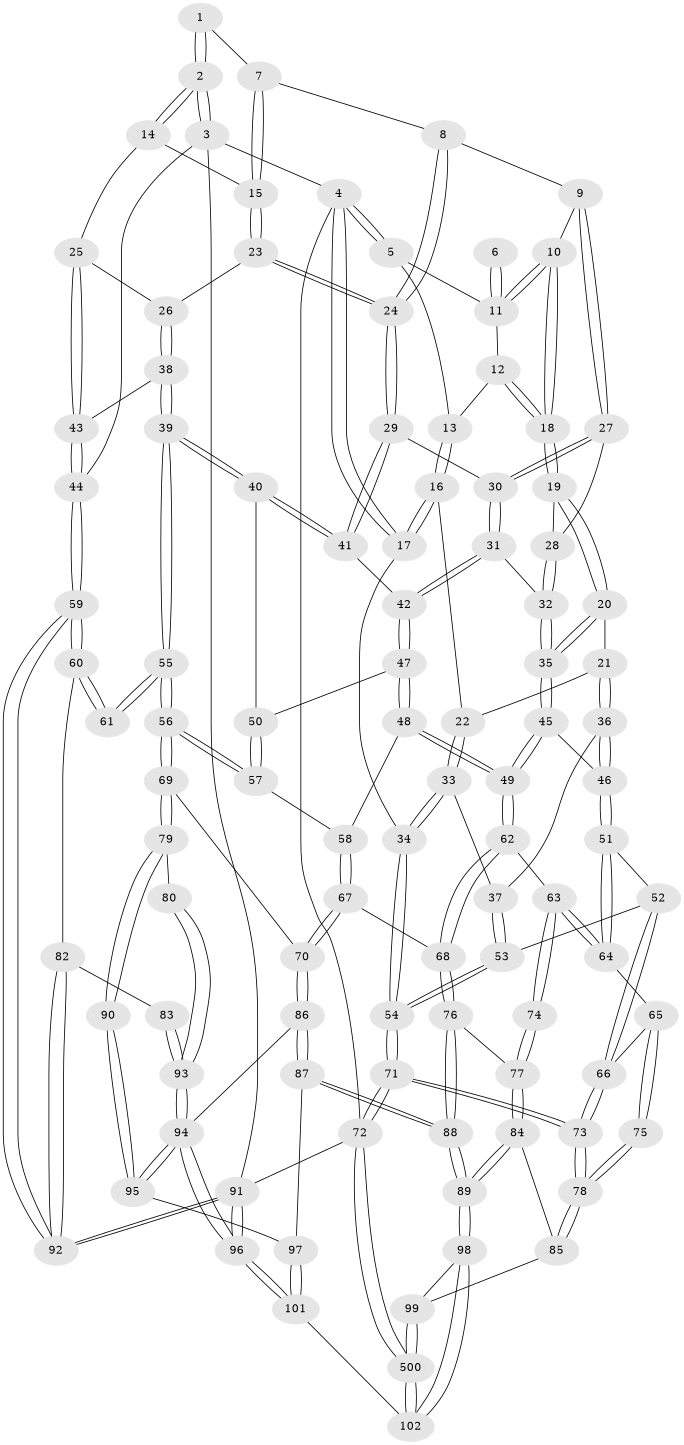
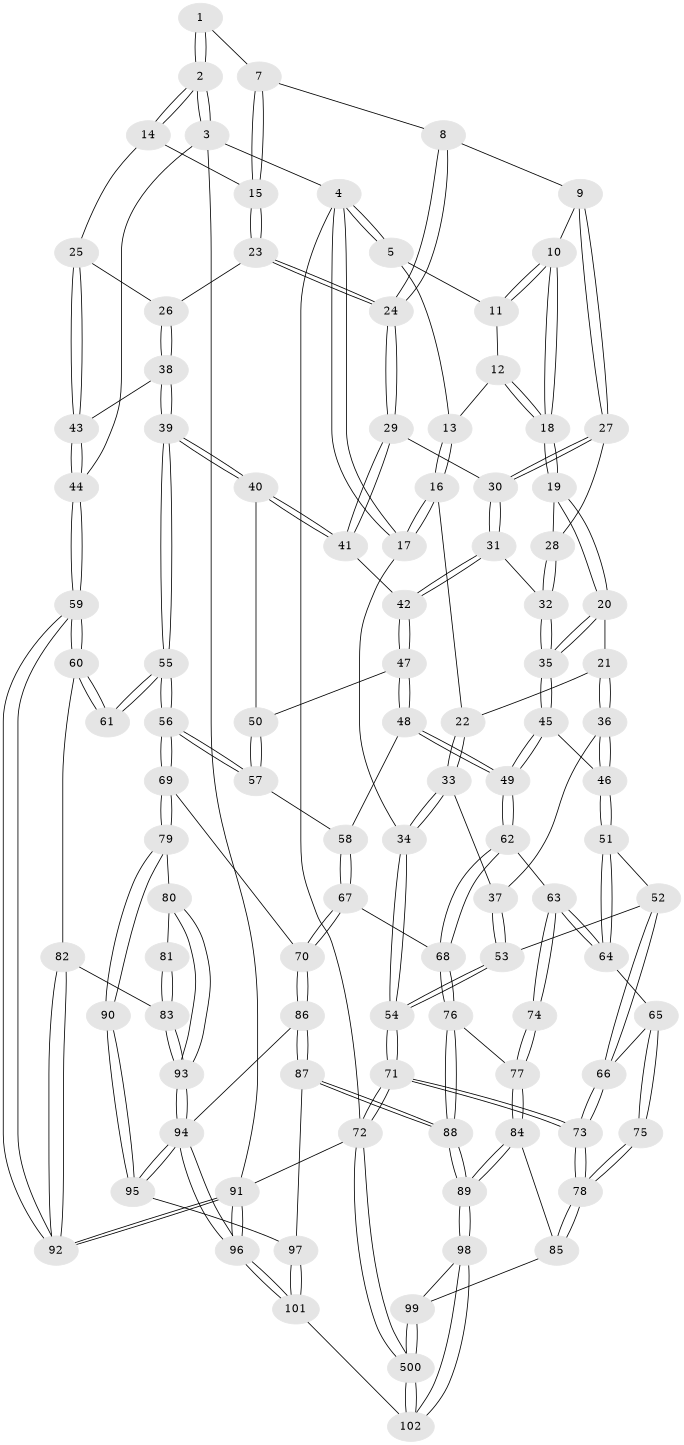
(496, 253) -> none
none -> (167, 957)
